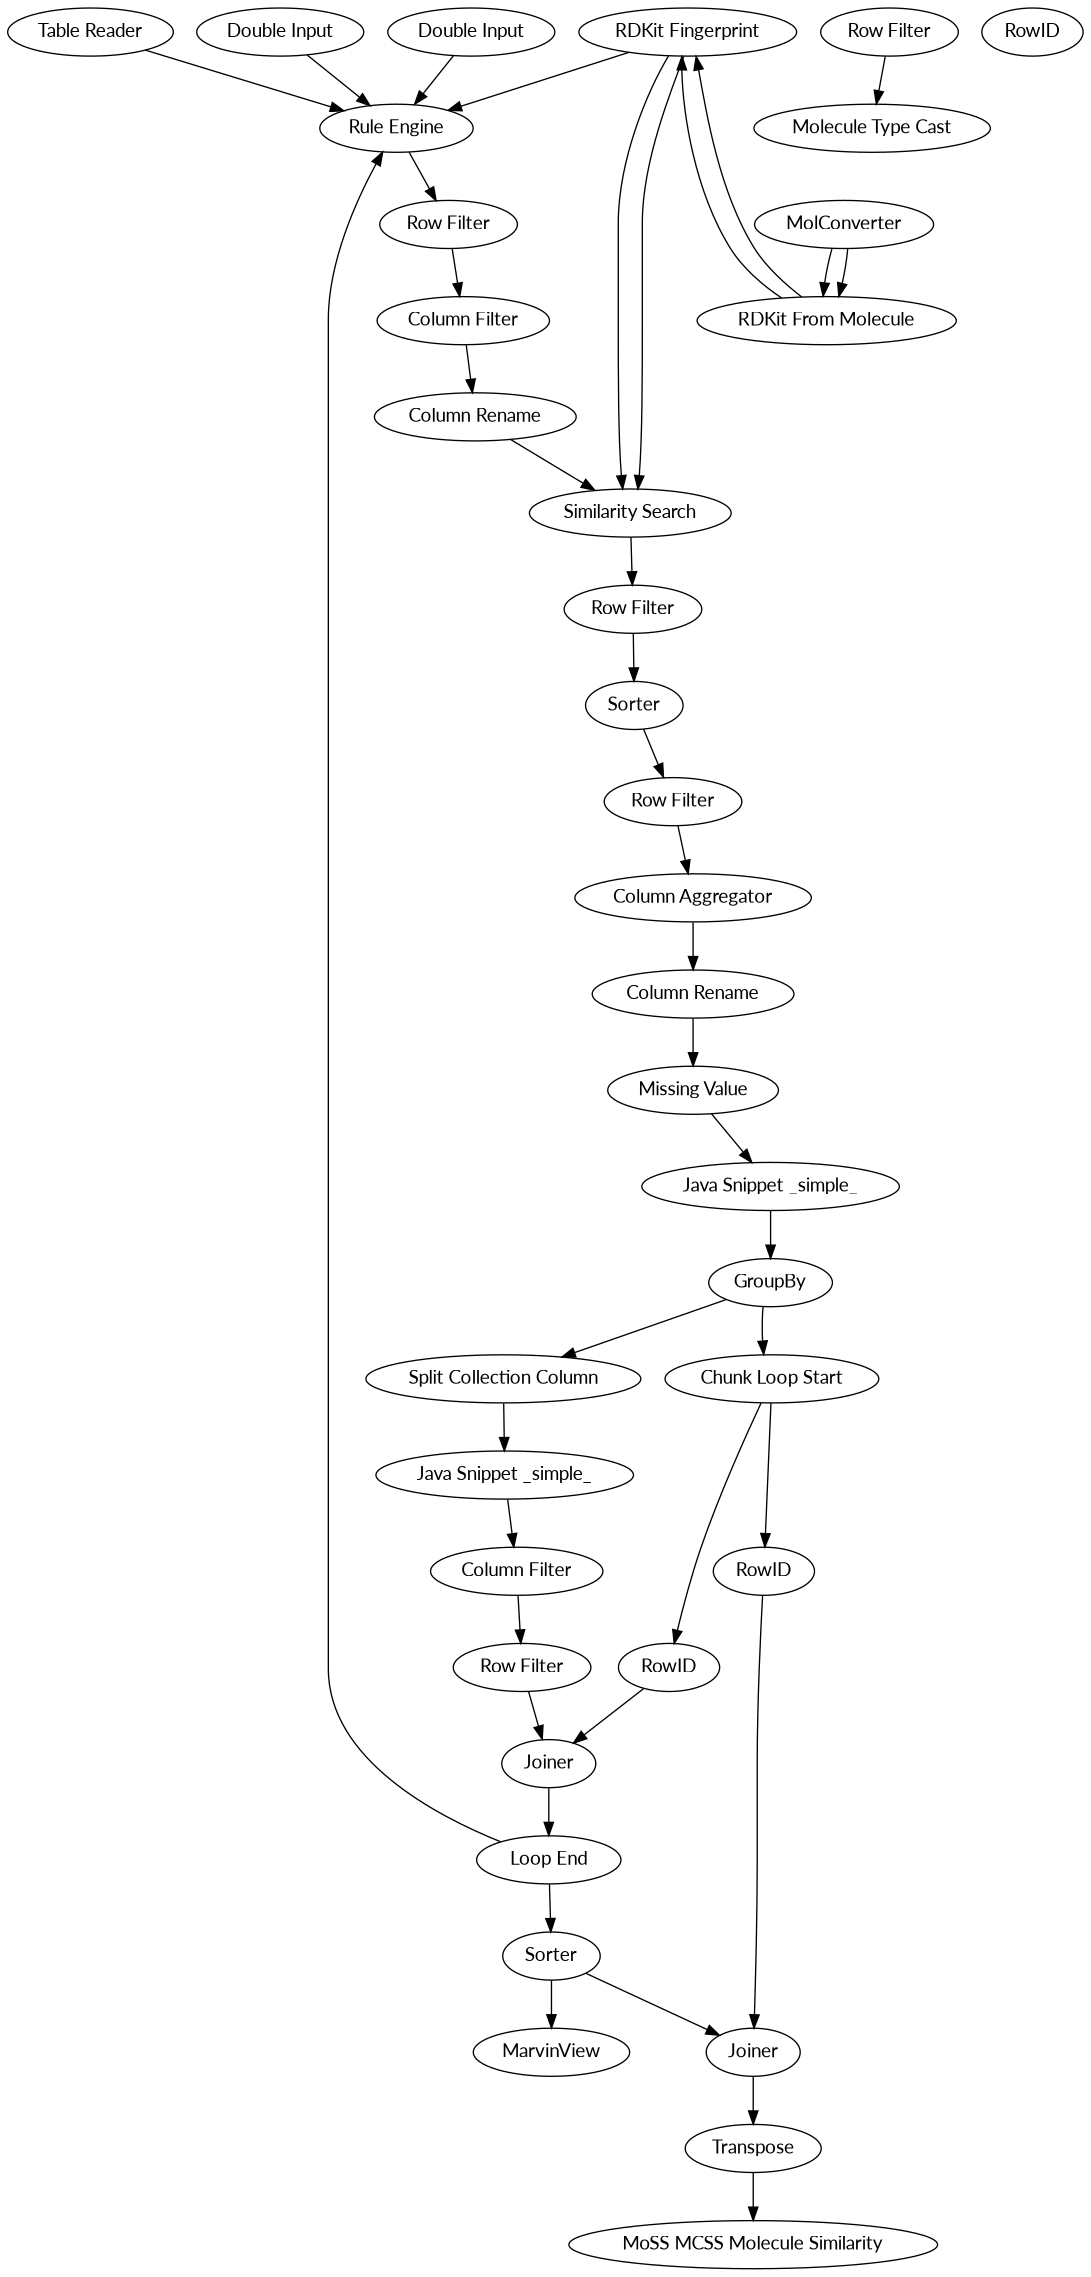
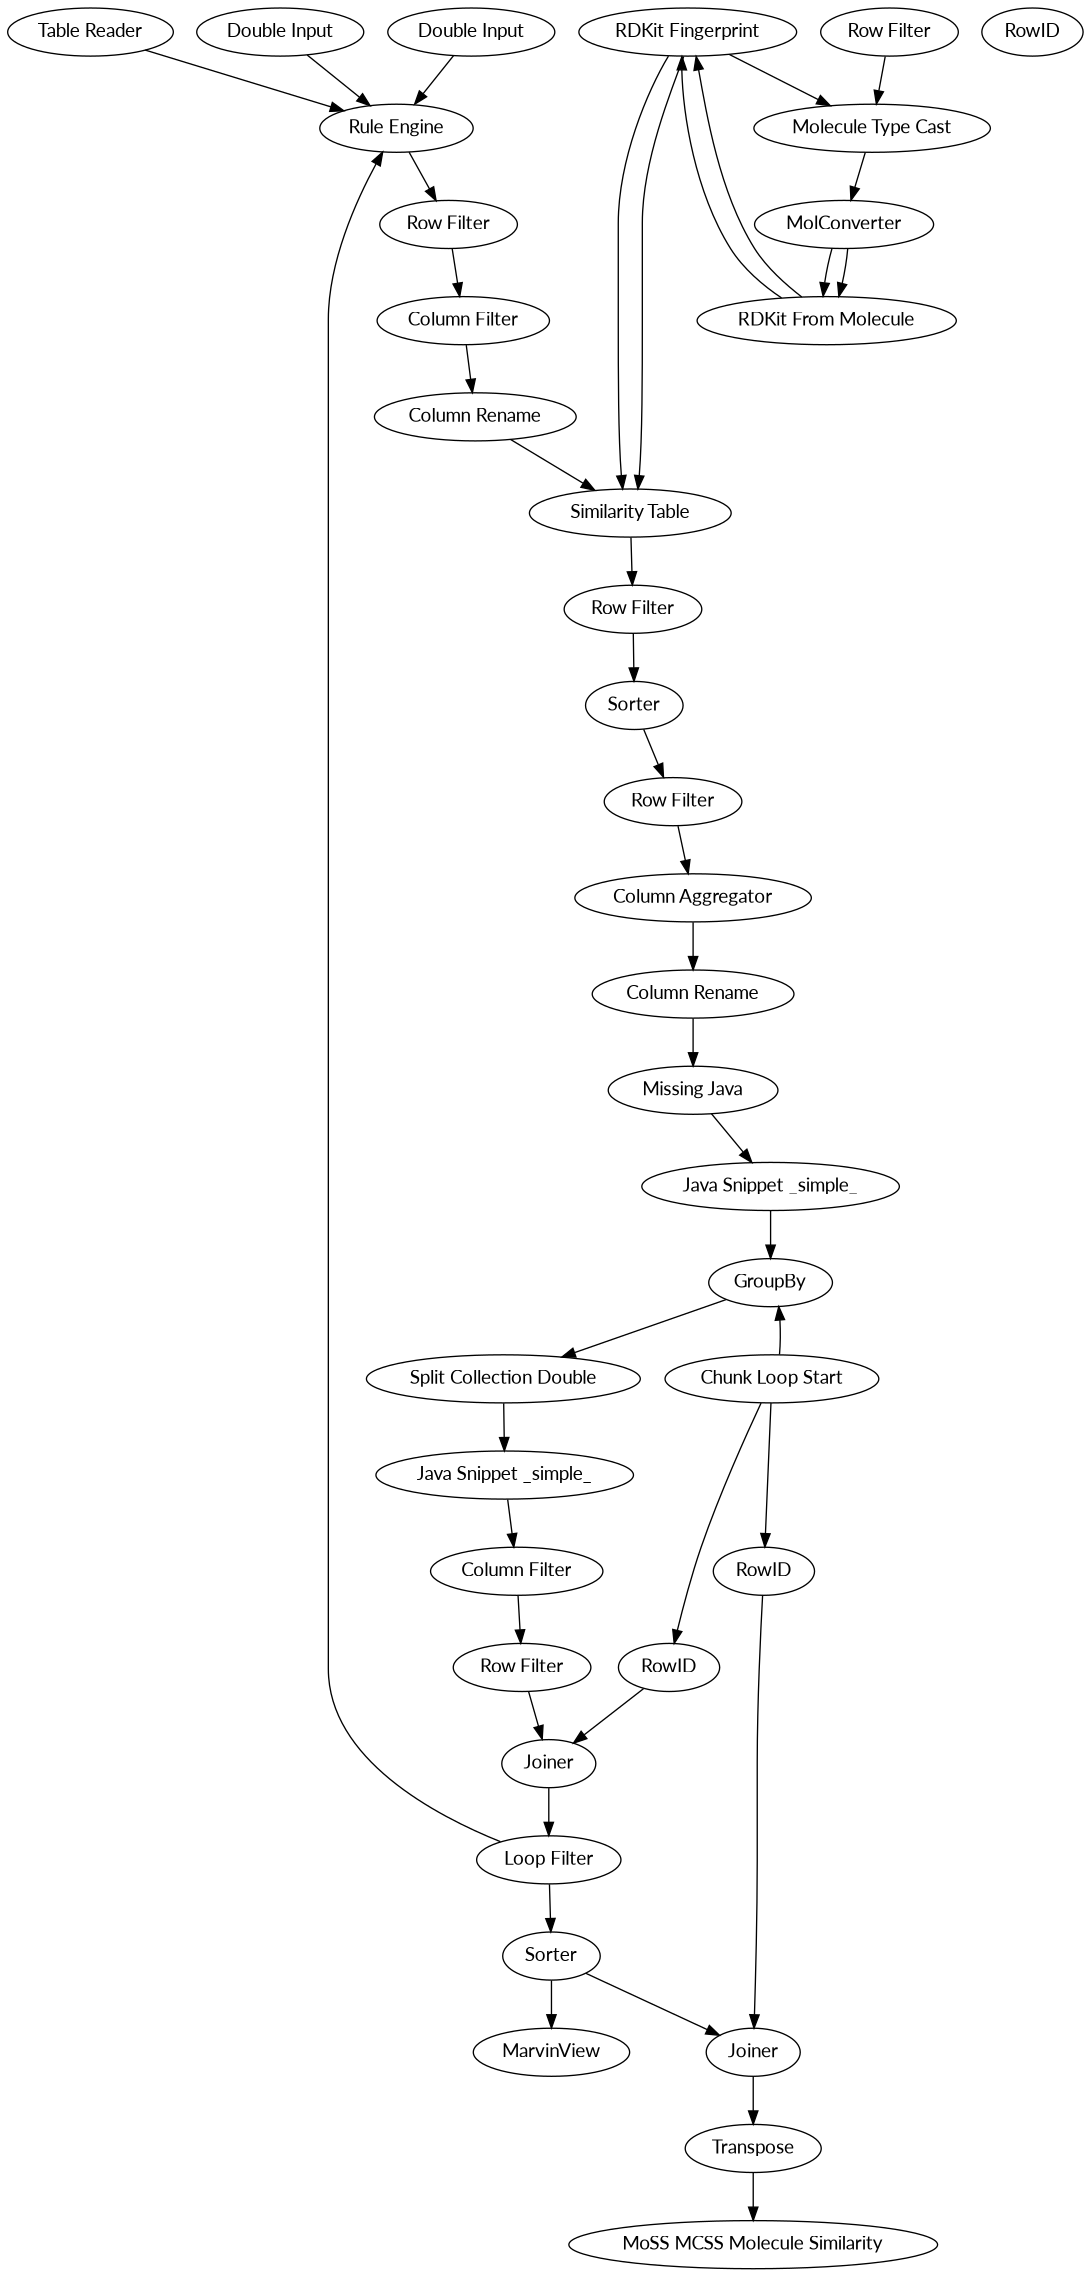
(545, 79) -> (774, 77)
none -> (860, 170)
(630, 513) -> (630, 513)
(693, 1090) -> (693, 1090)
(762, 1324) -> (780, 1337)
(503, 1379) -> (503, 1379)
(549, 1860) -> (549, 1860)
